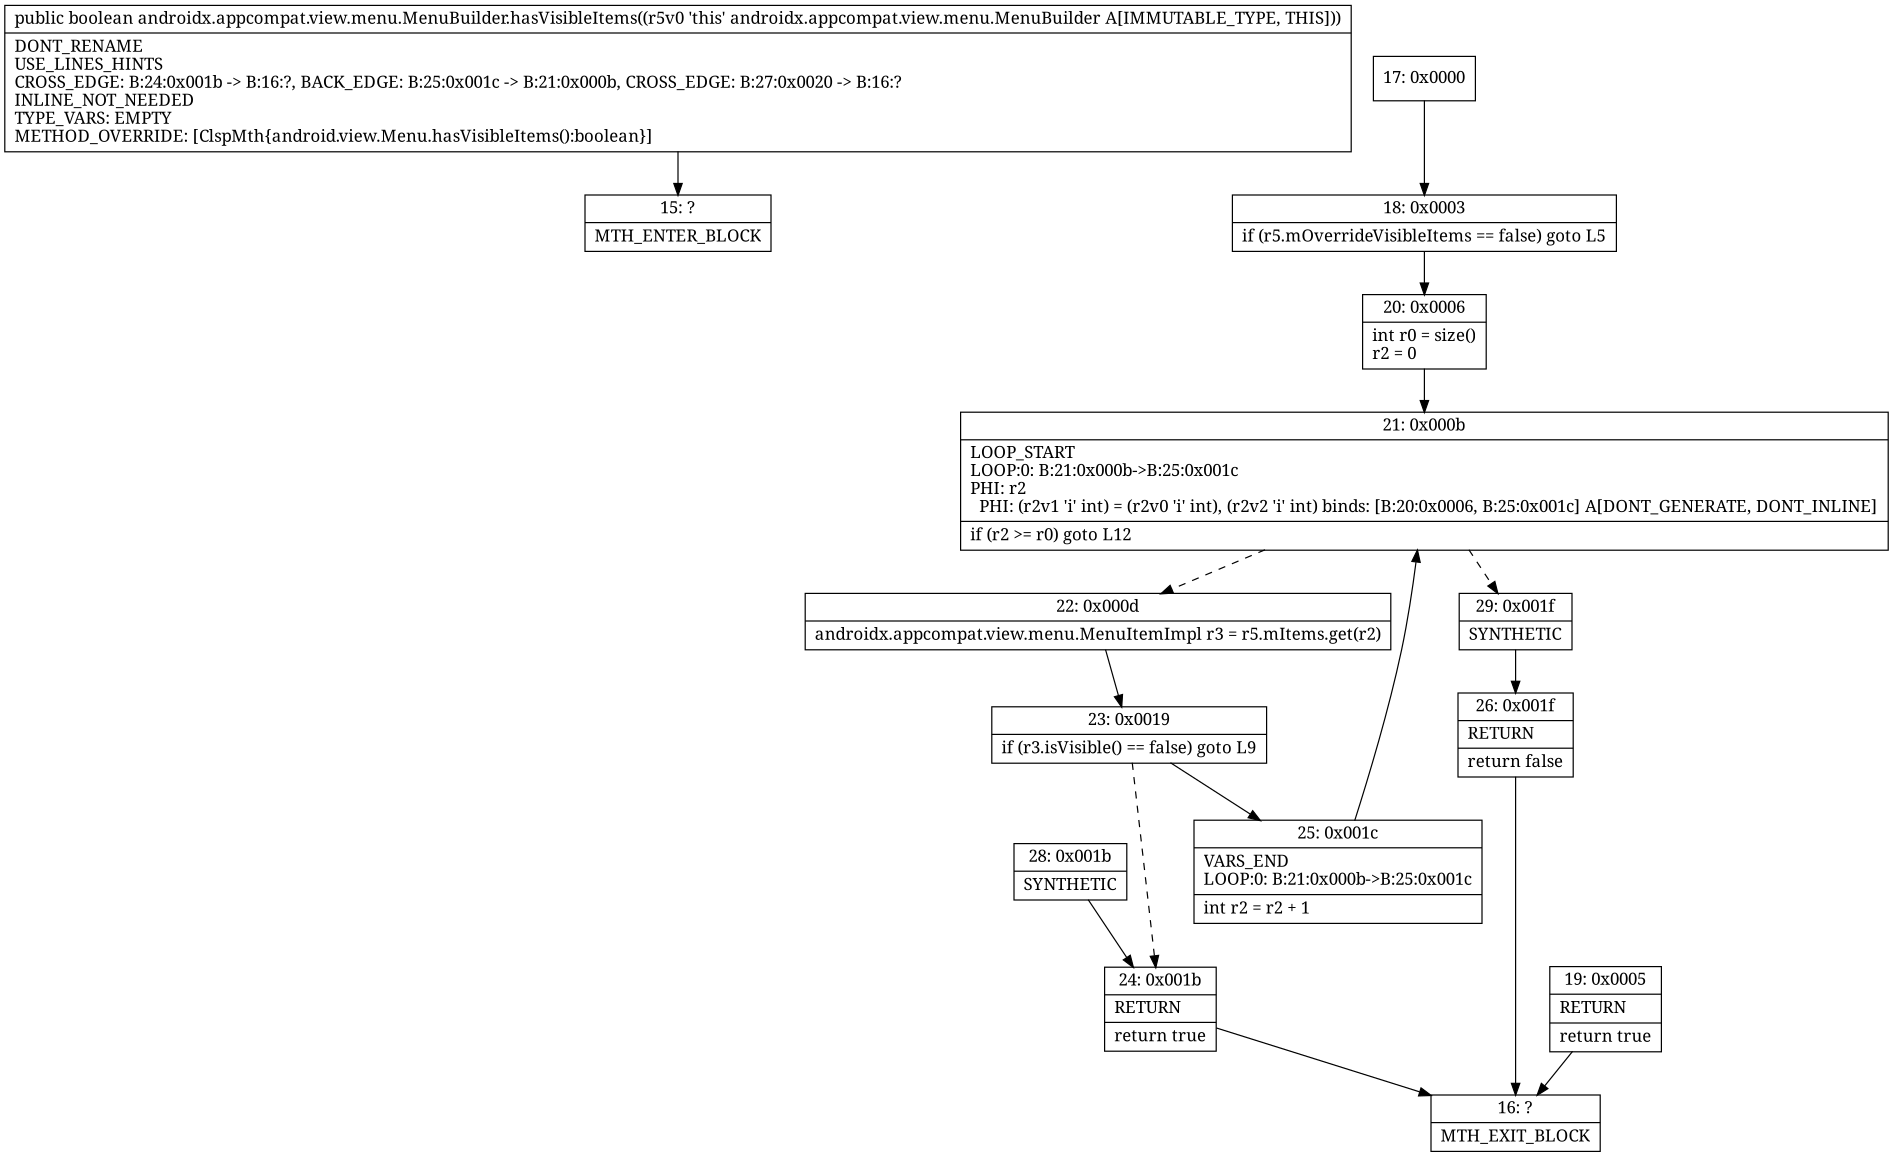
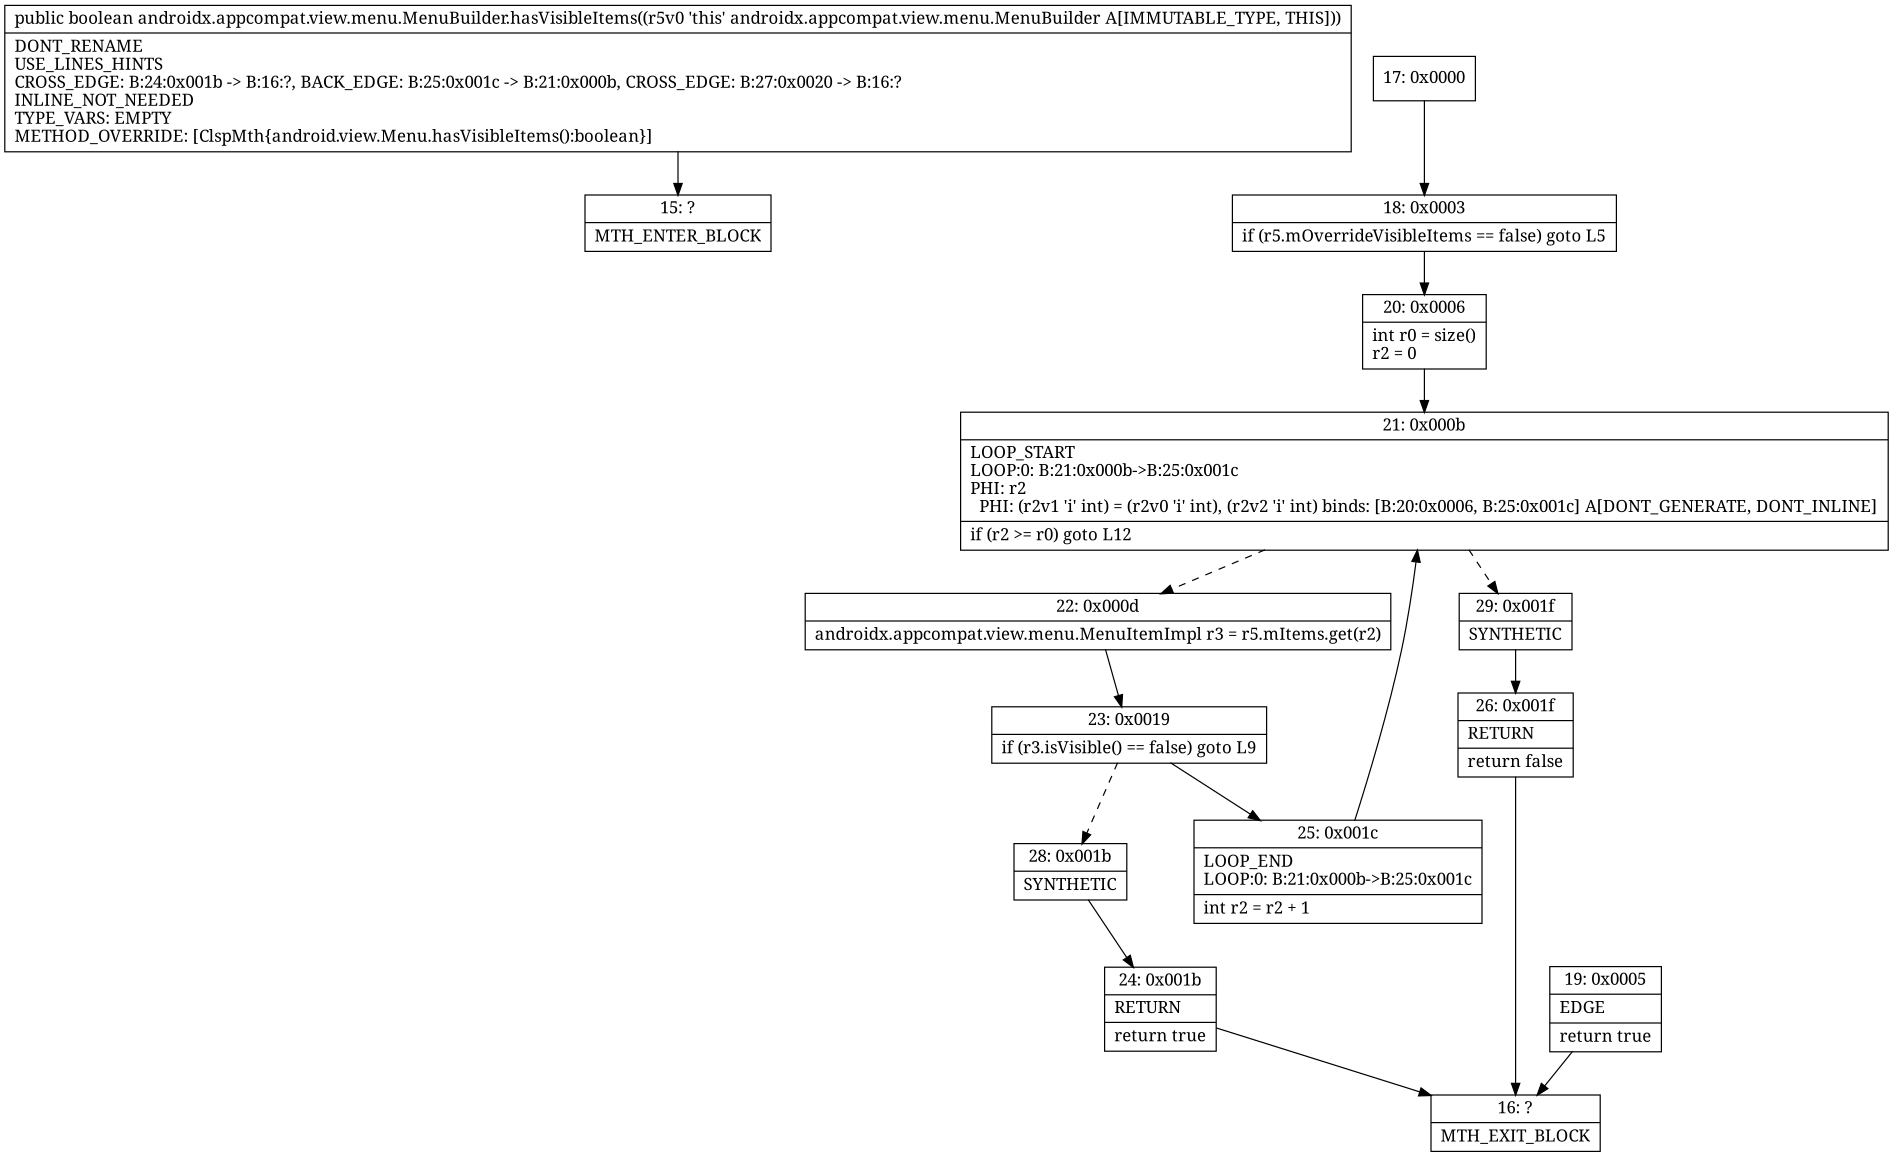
(1143, 859) -> (1102, 798)
(1247, 862) -> (1249, 862)
(1593, 1008) -> (1583, 1008)
